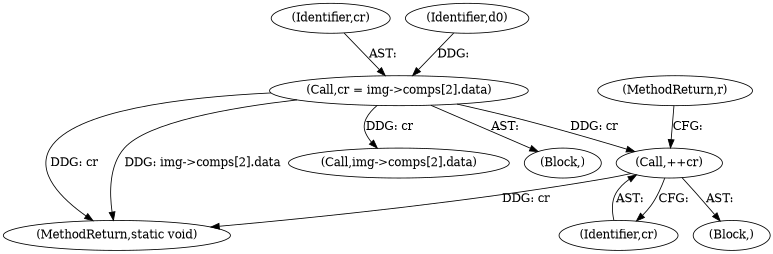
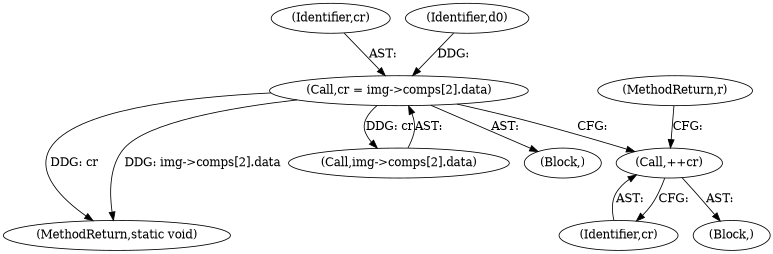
(594, 127) -> (594, 127)
none -> (414, 131)
(426, 204) -> none
